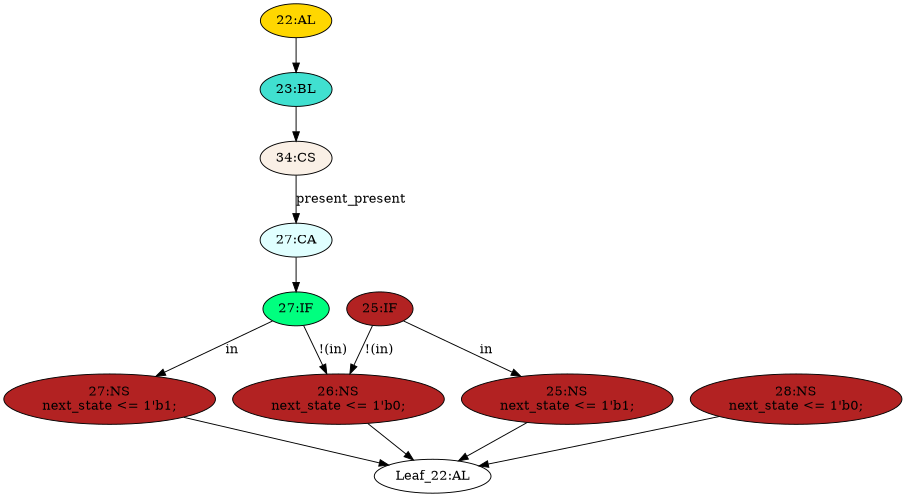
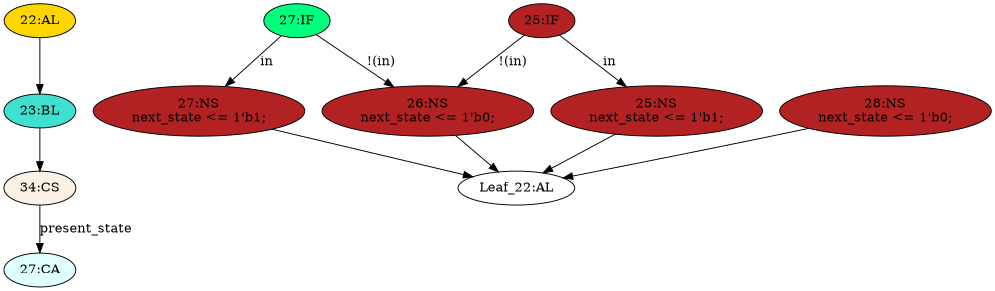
(351, 199) -> (86, 229)
(296, 270) -> none
